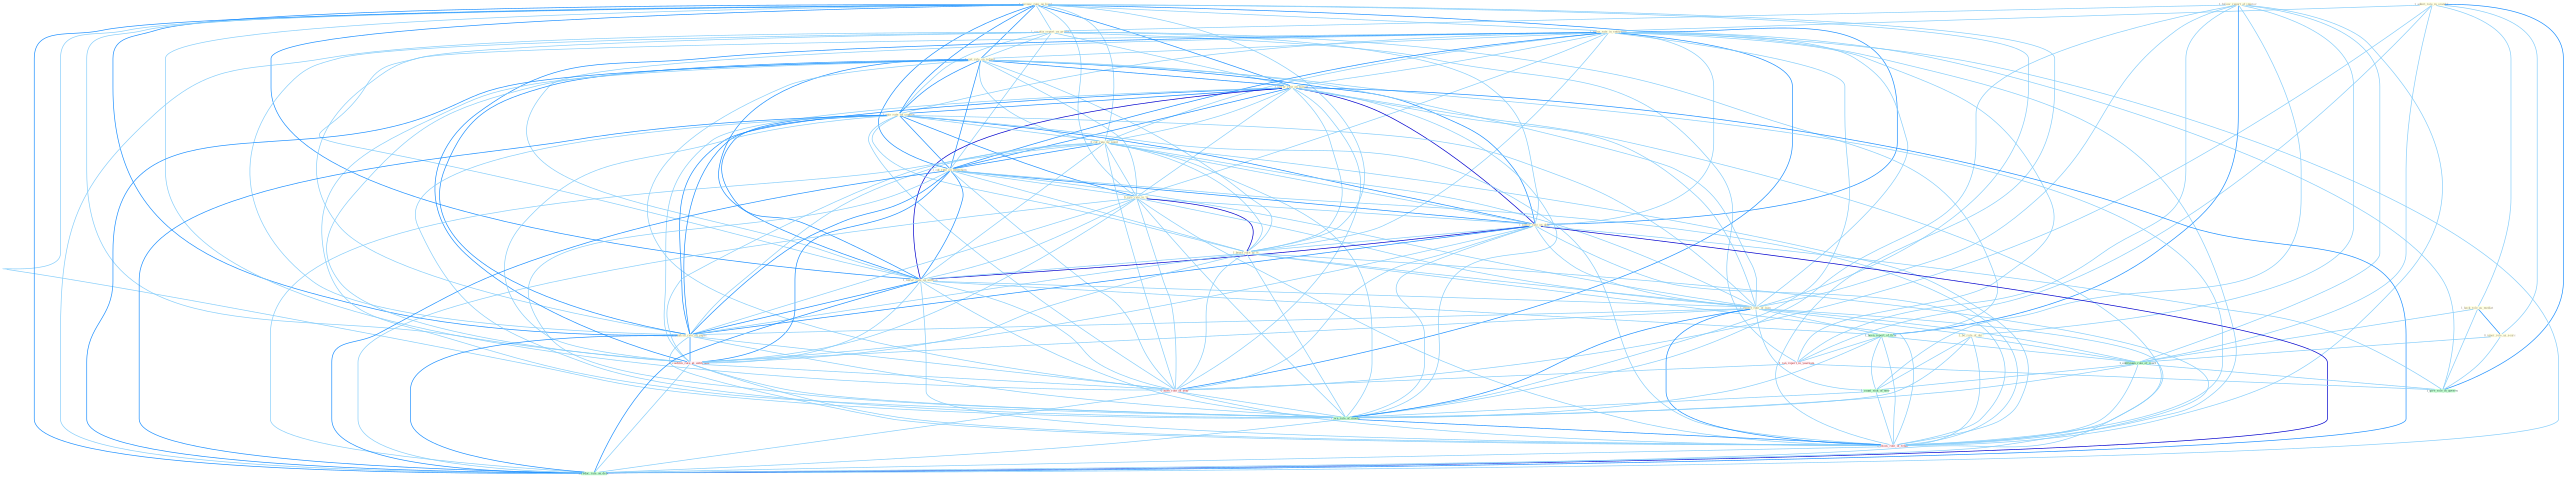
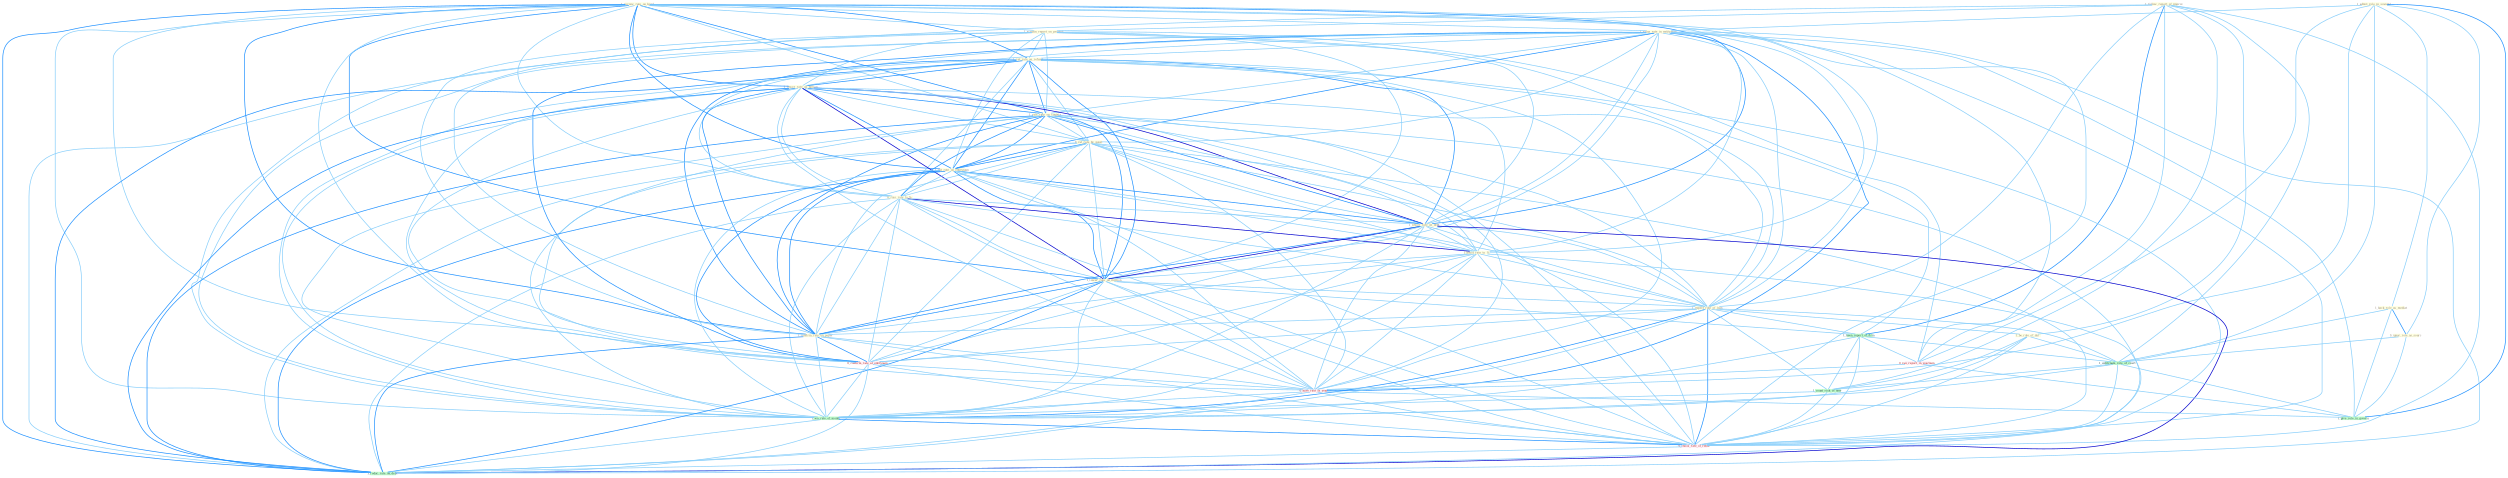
(1978, 274) -> (1809, 404)
